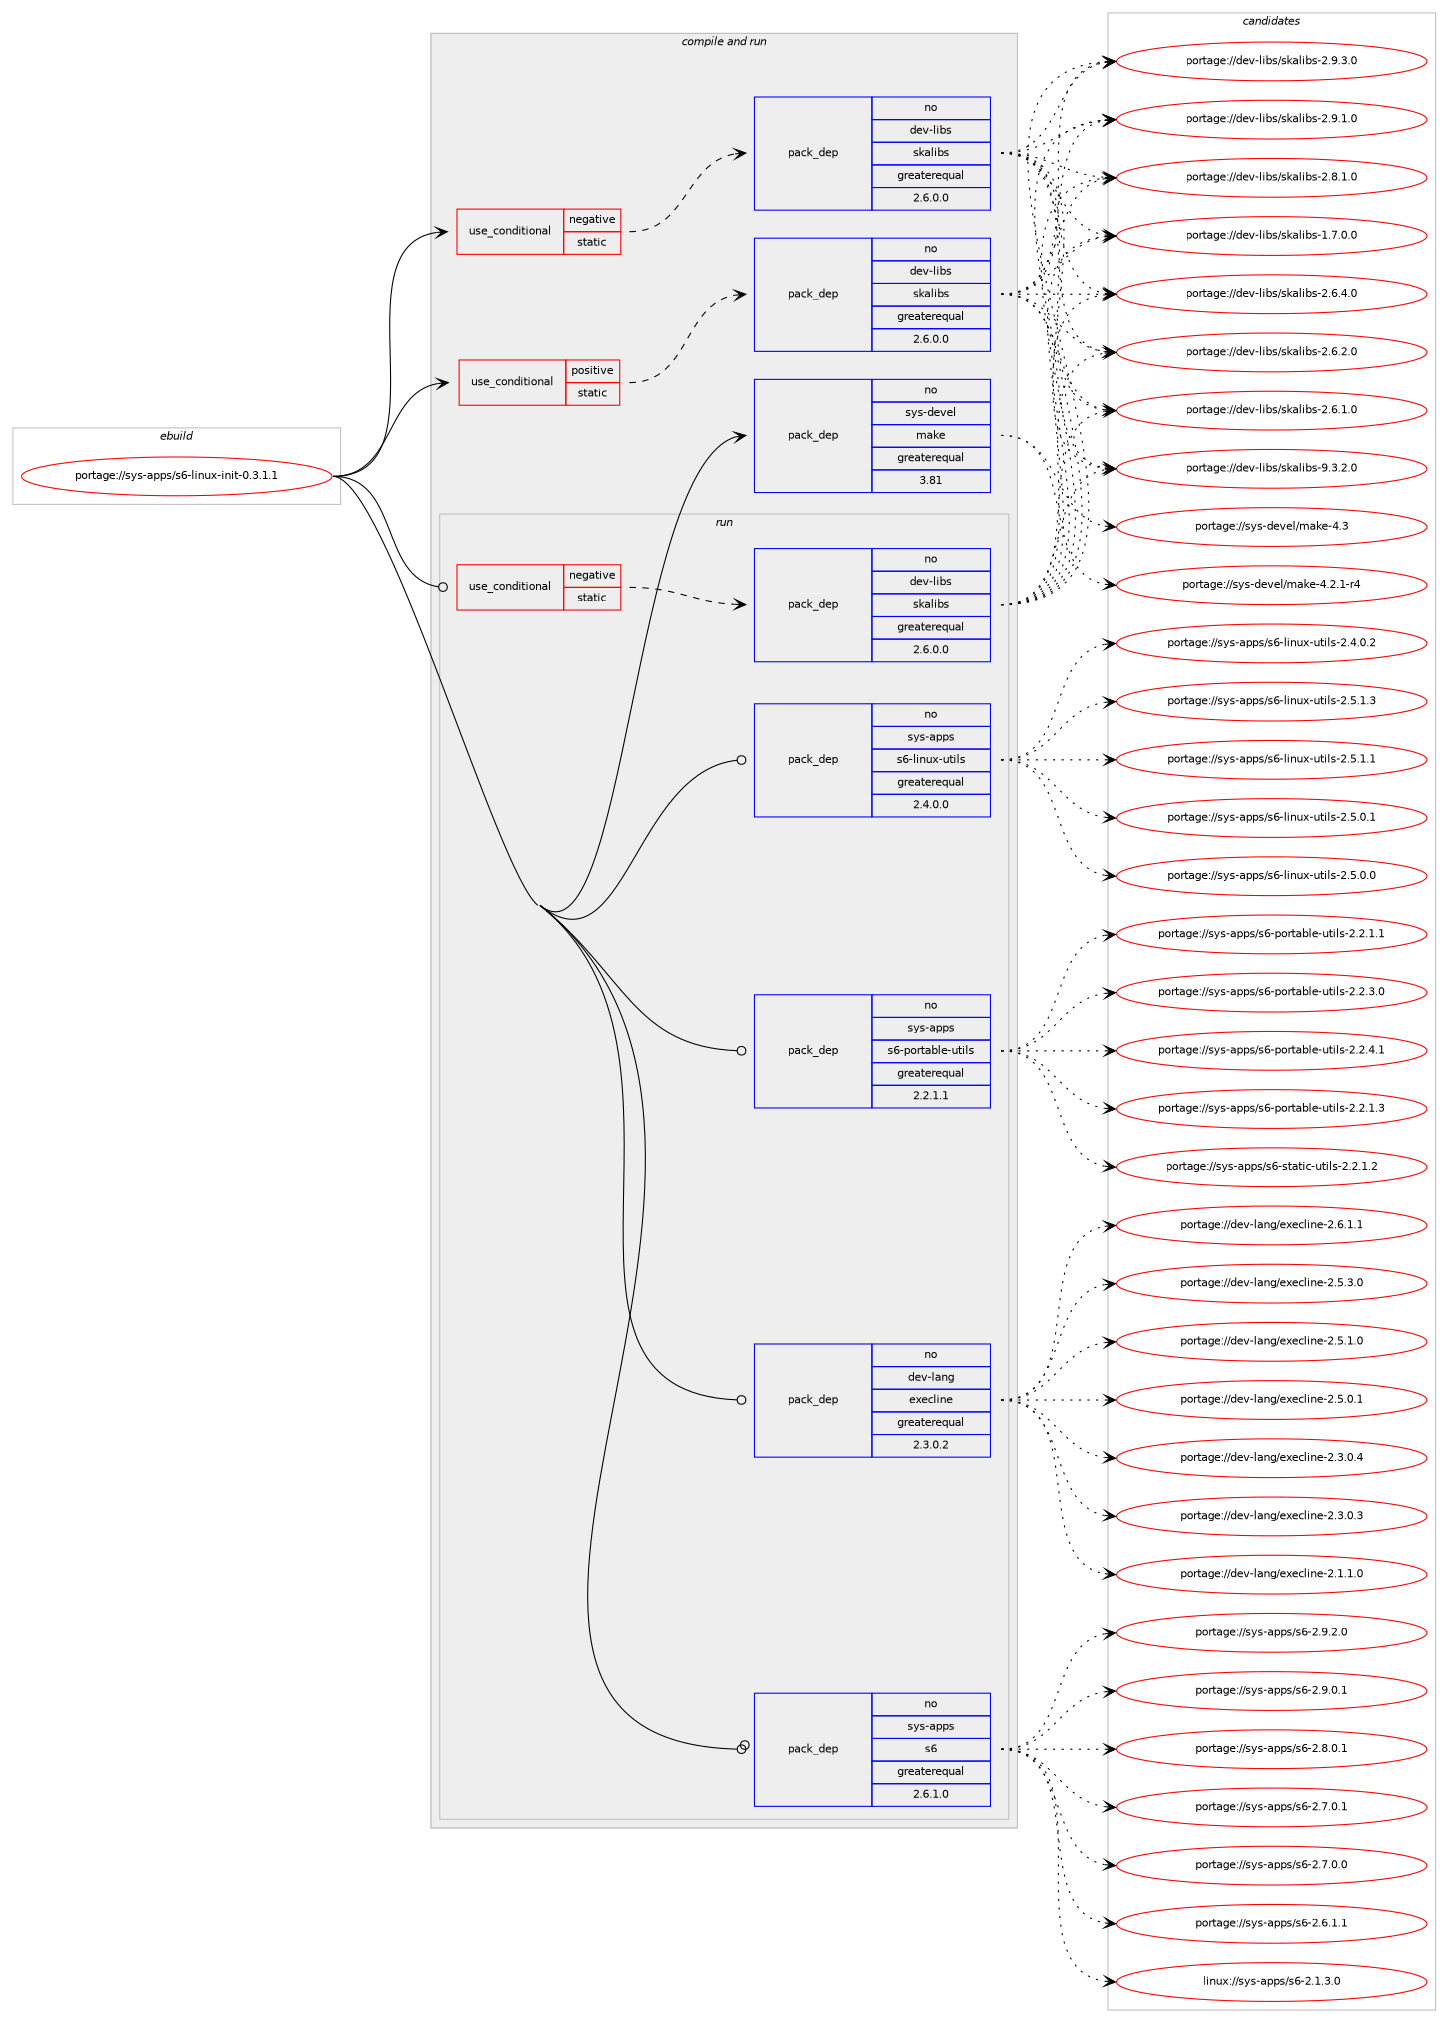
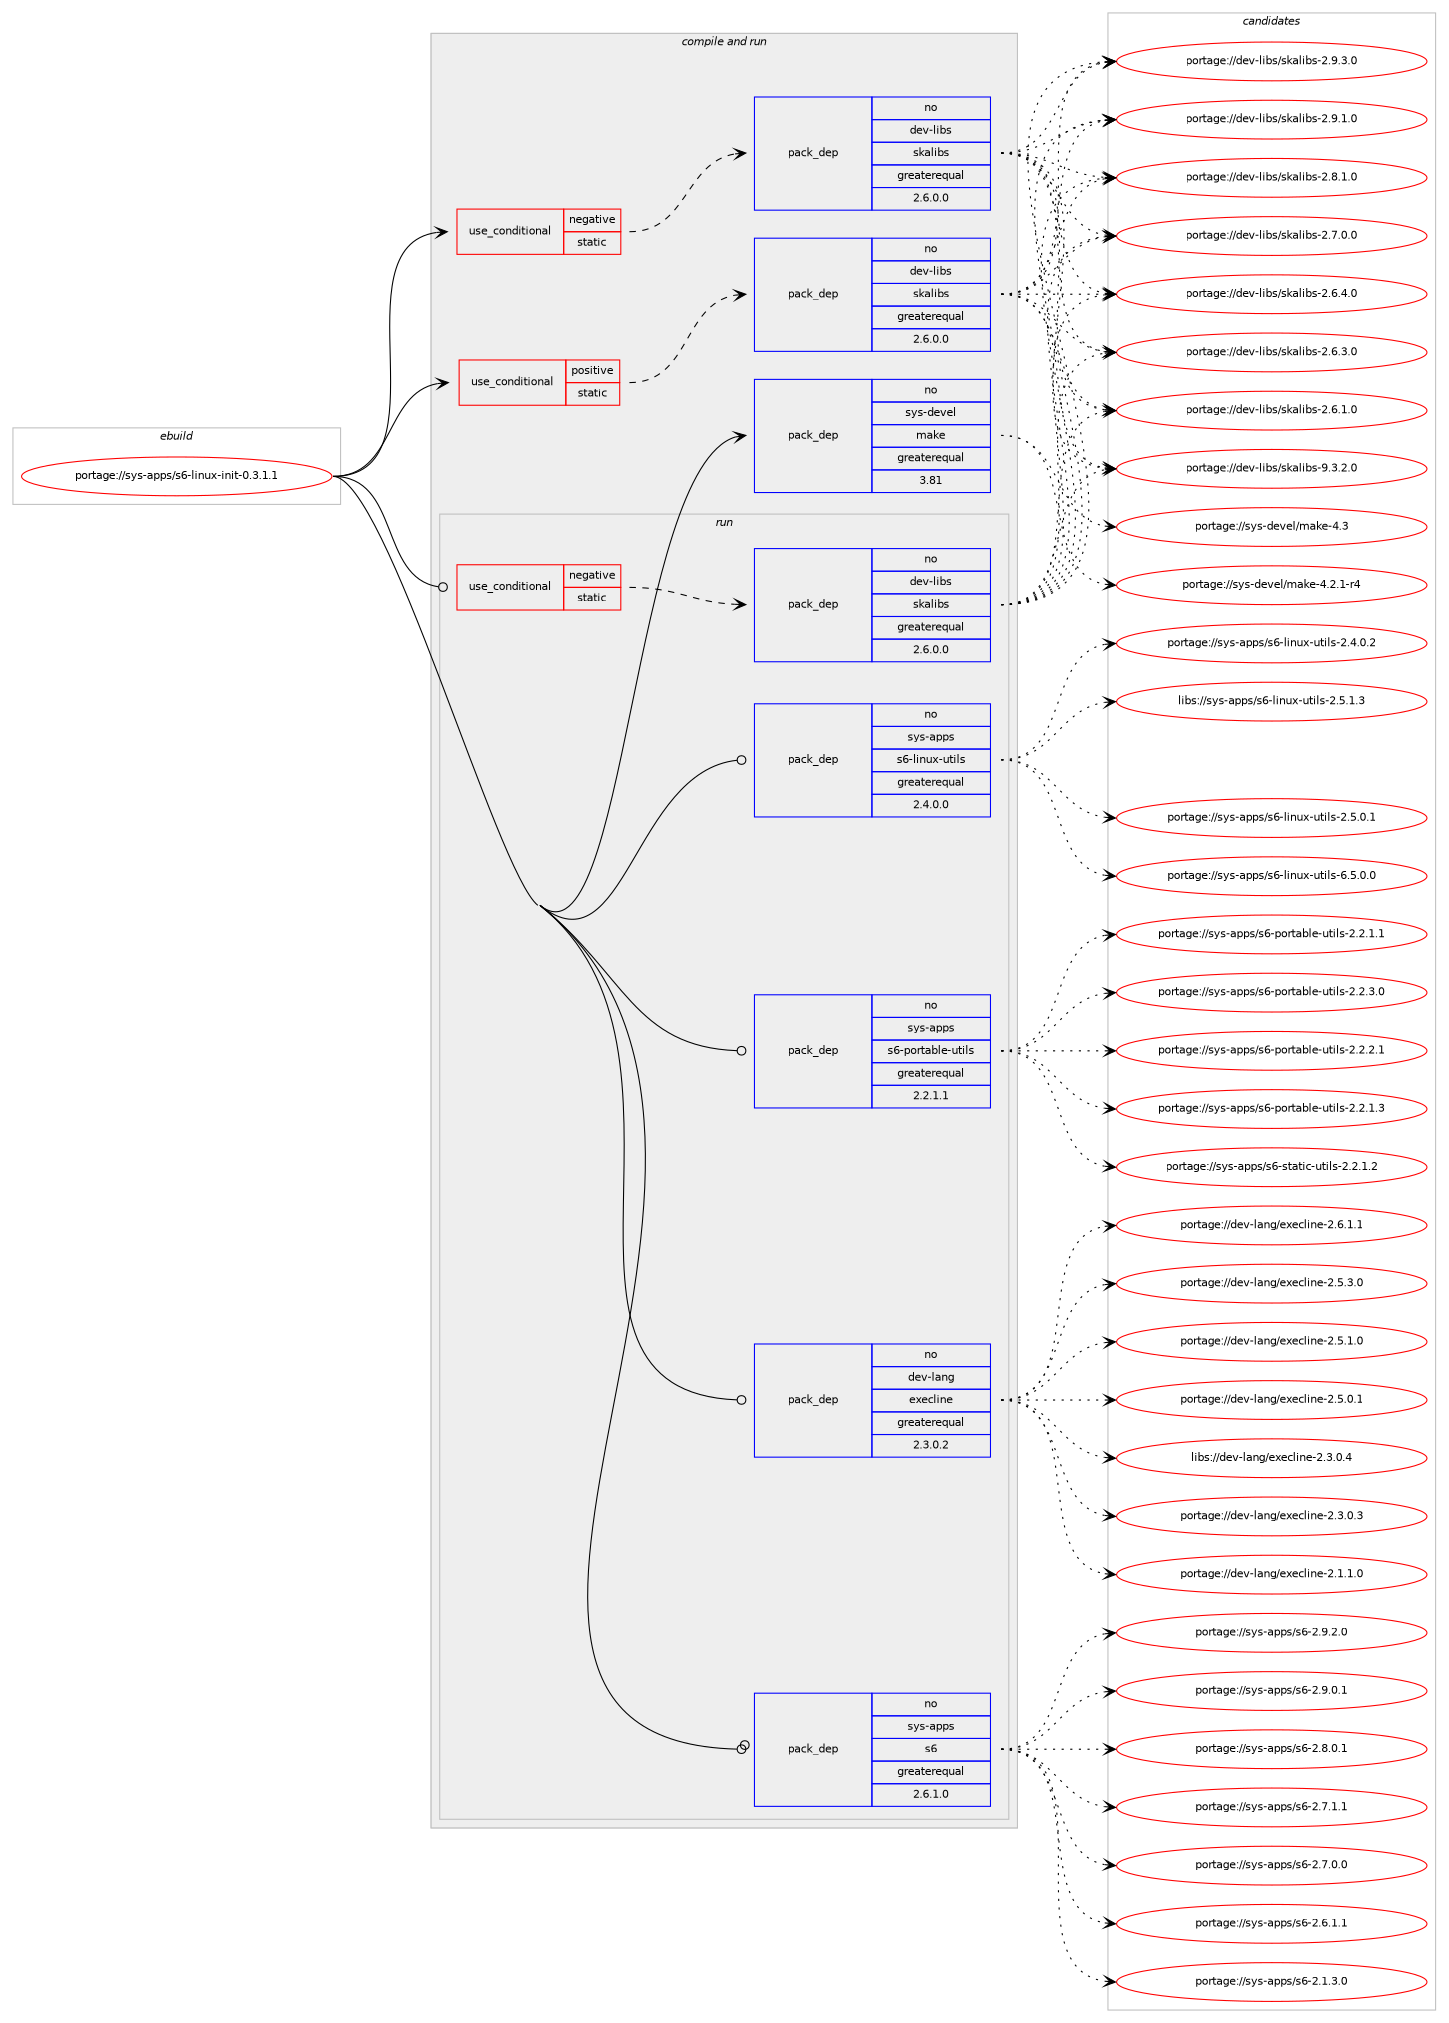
(1272, 236) -> (1272, 236)
(1272, 352) -> (1272, 352)
(1272, 702) -> (1272, 702)
(1272, 760) -> none
(1272, 876) -> (1272, 876)
(1272, 1051) -> (1272, 1051)
(1272, 1458) -> (1272, 1458)
(1272, 1807) -> (1272, 1807)
(1272, 1982) -> (1272, 1982)
